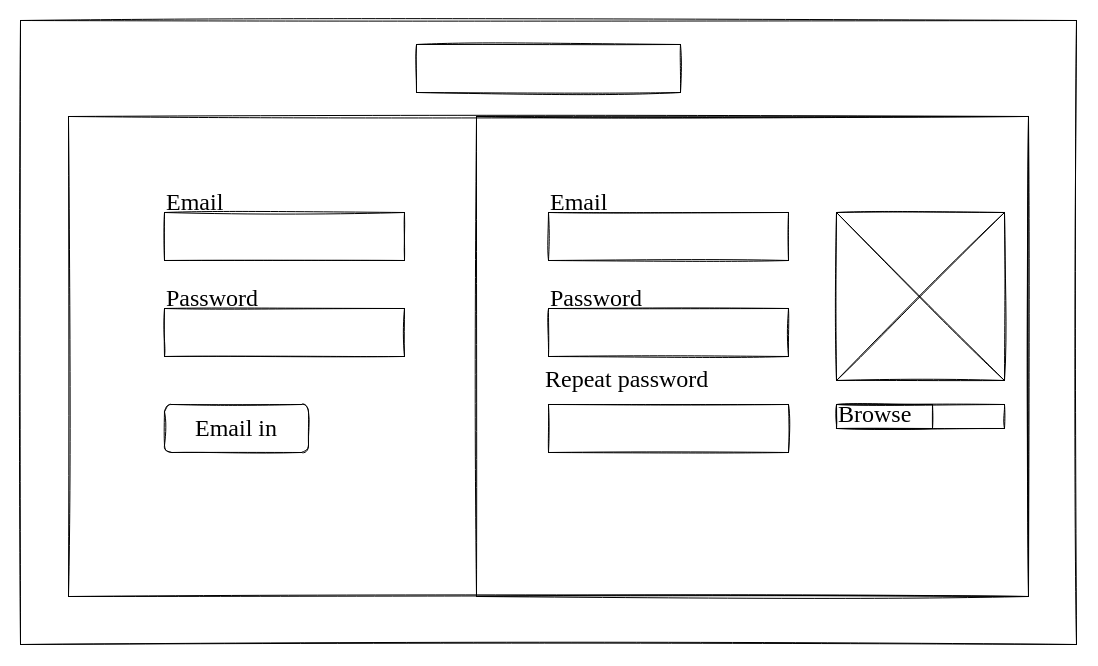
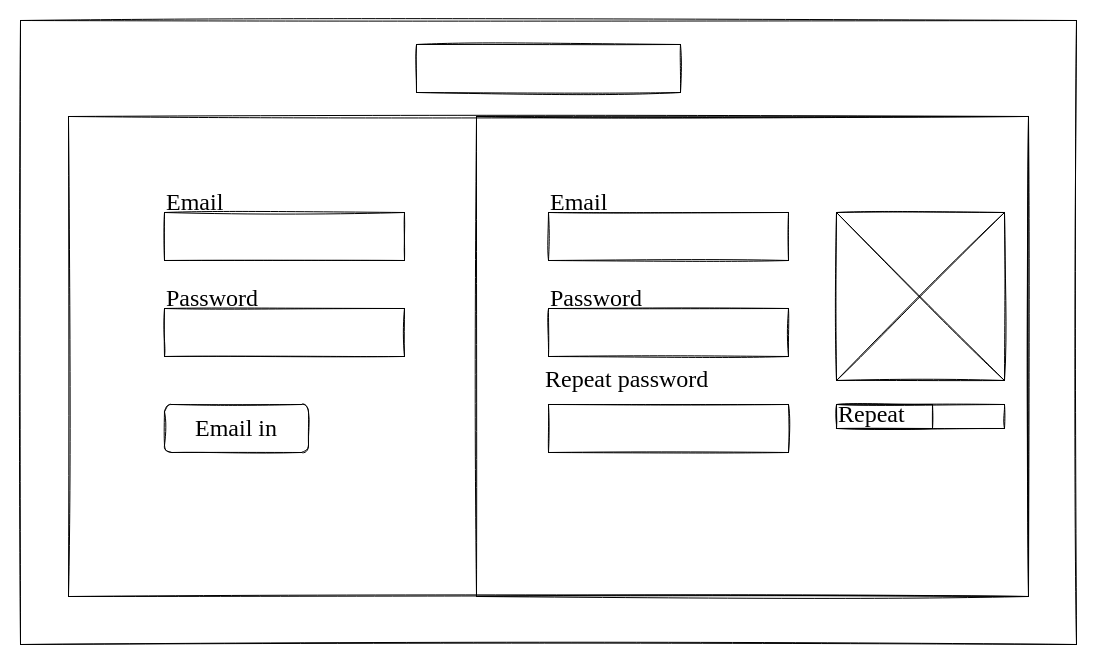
(879, 415) -> (879, 415)
